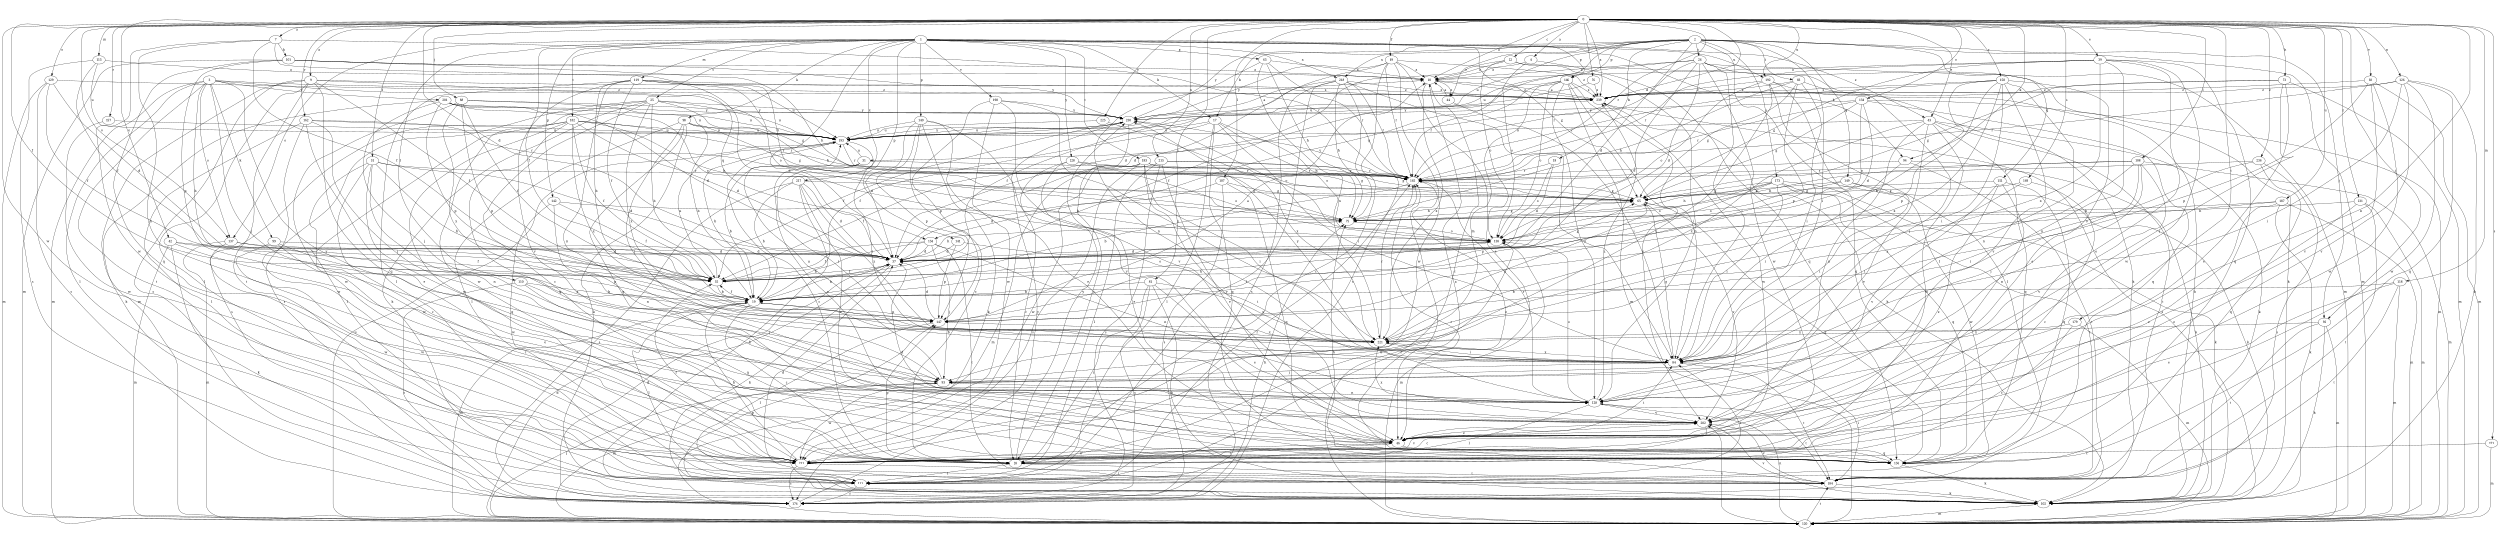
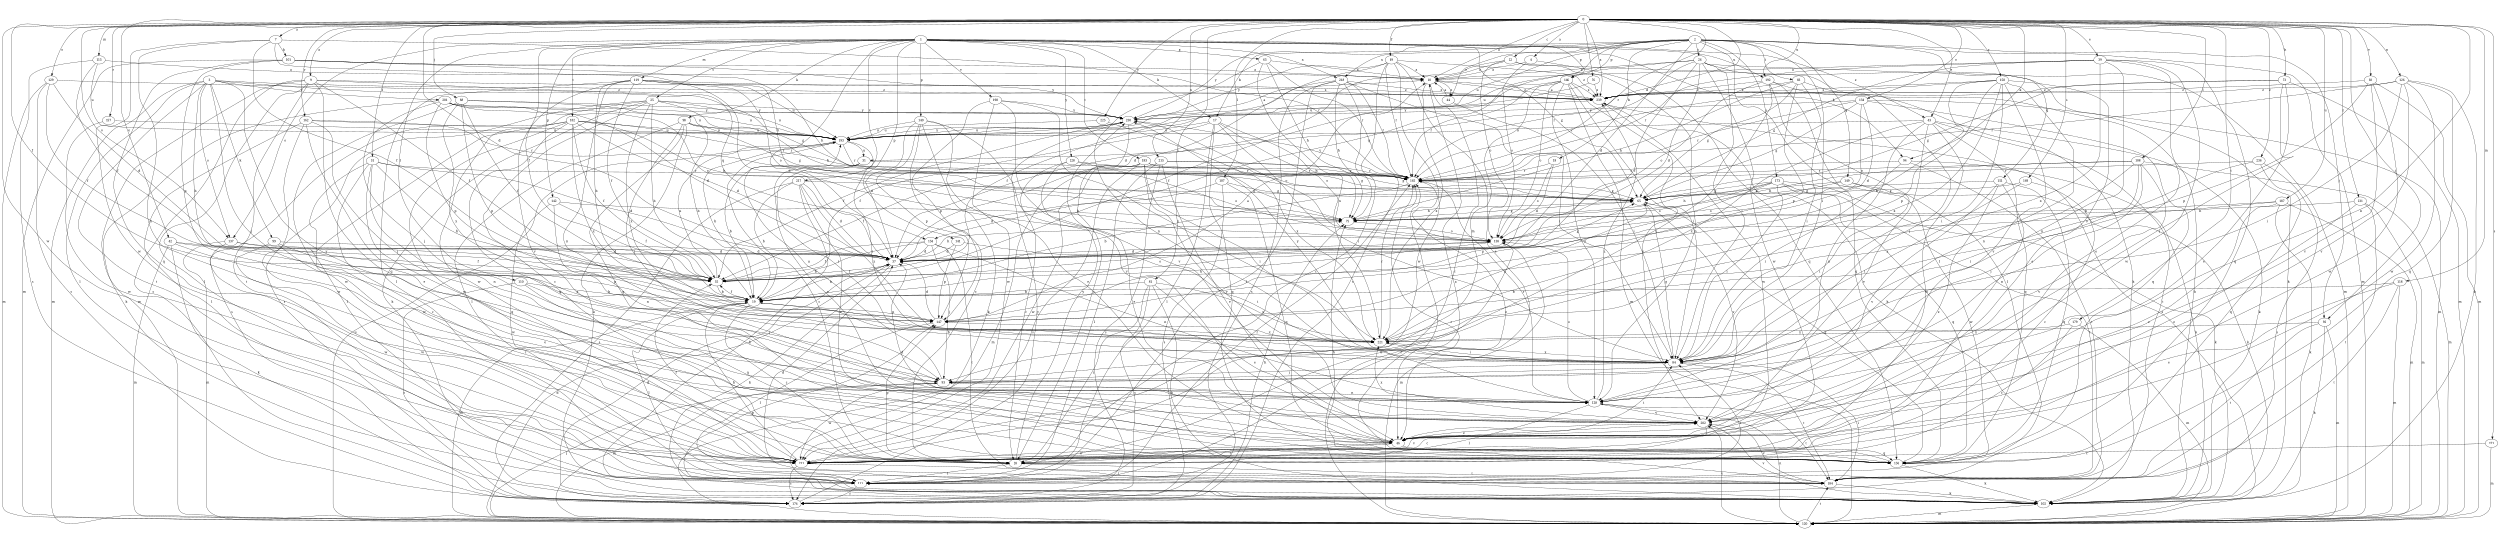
(856, 150) -> (857, 146)
